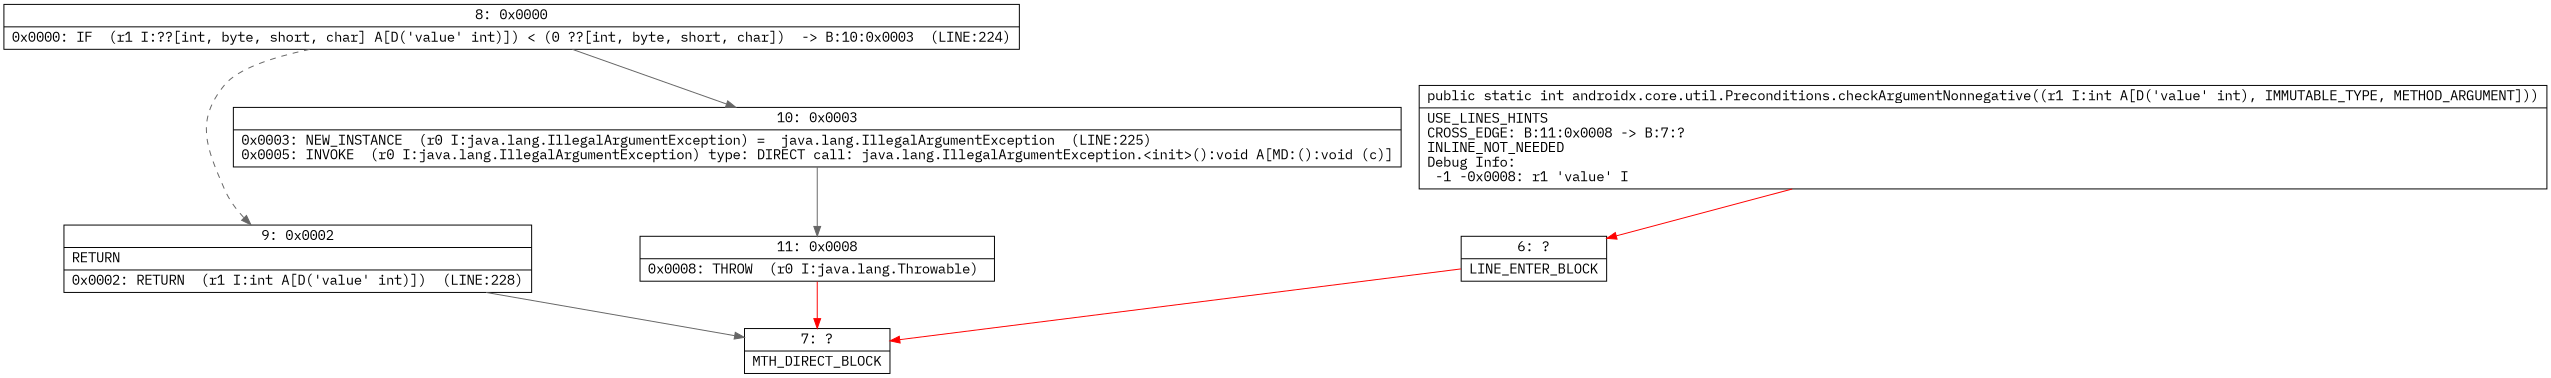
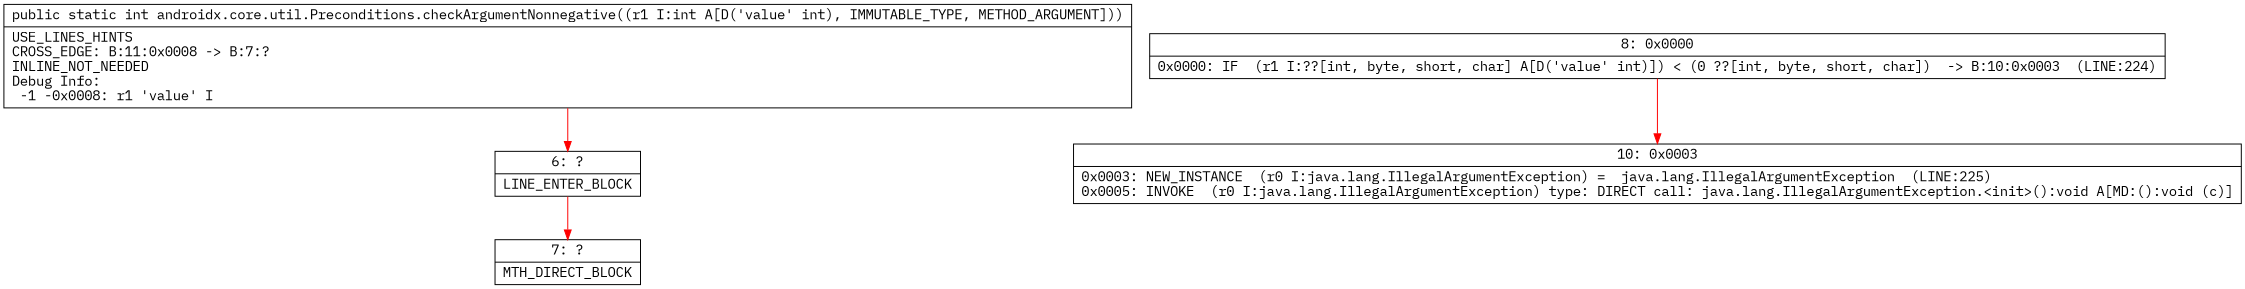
(649, 77) -> (1657, 106)
(298, 259) -> none
(817, 259) -> none
